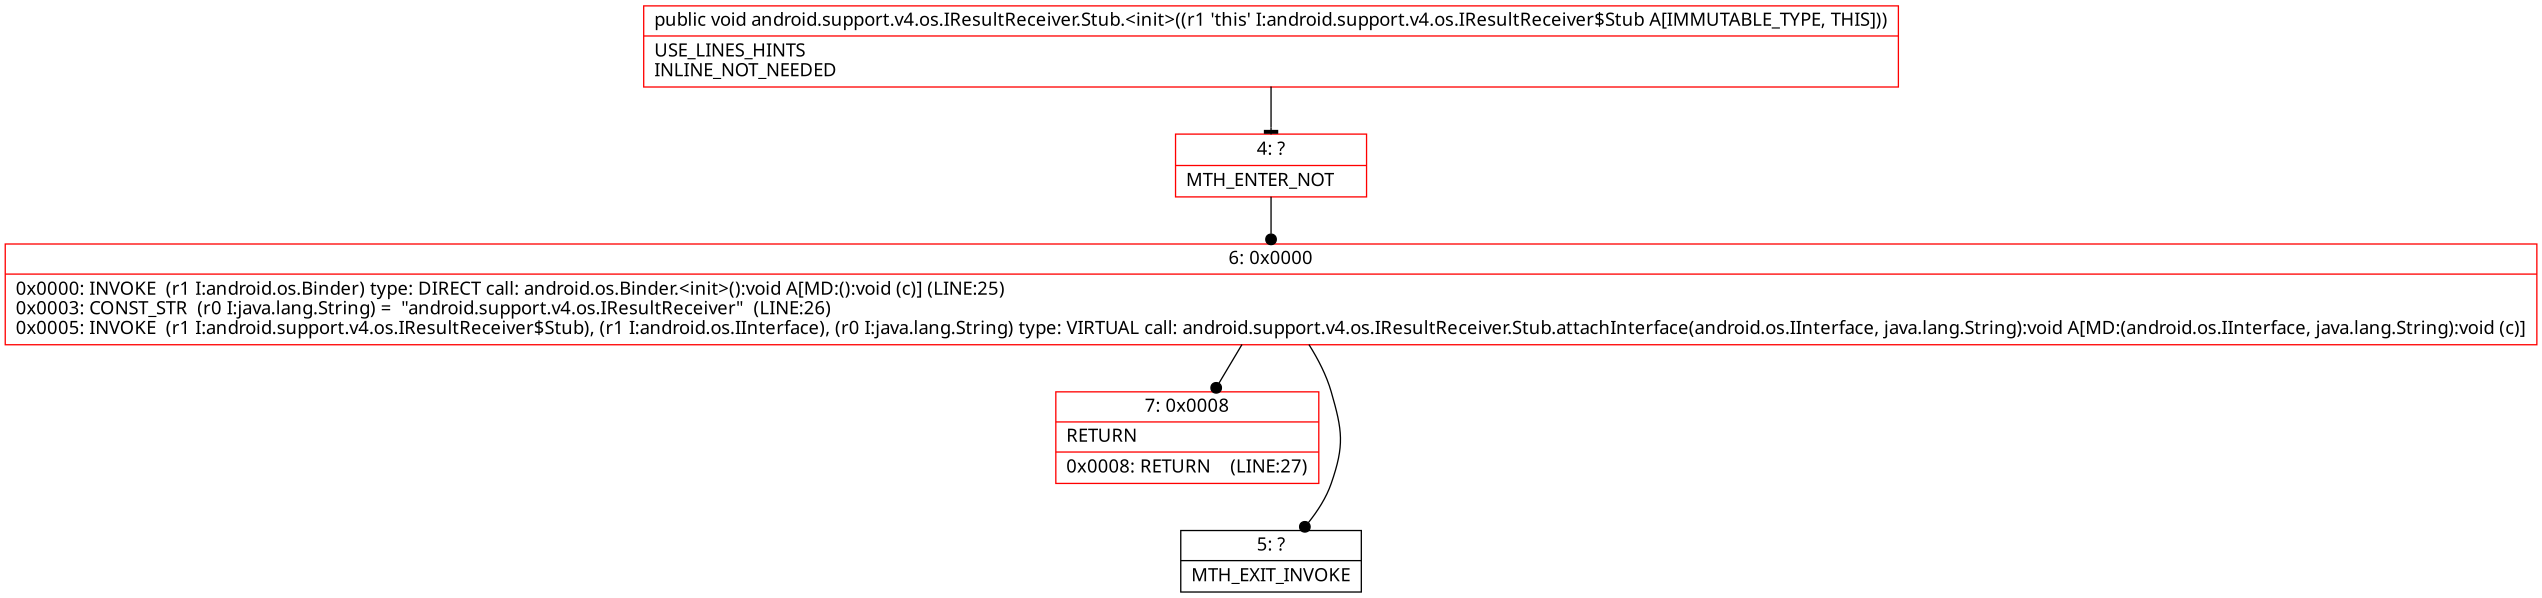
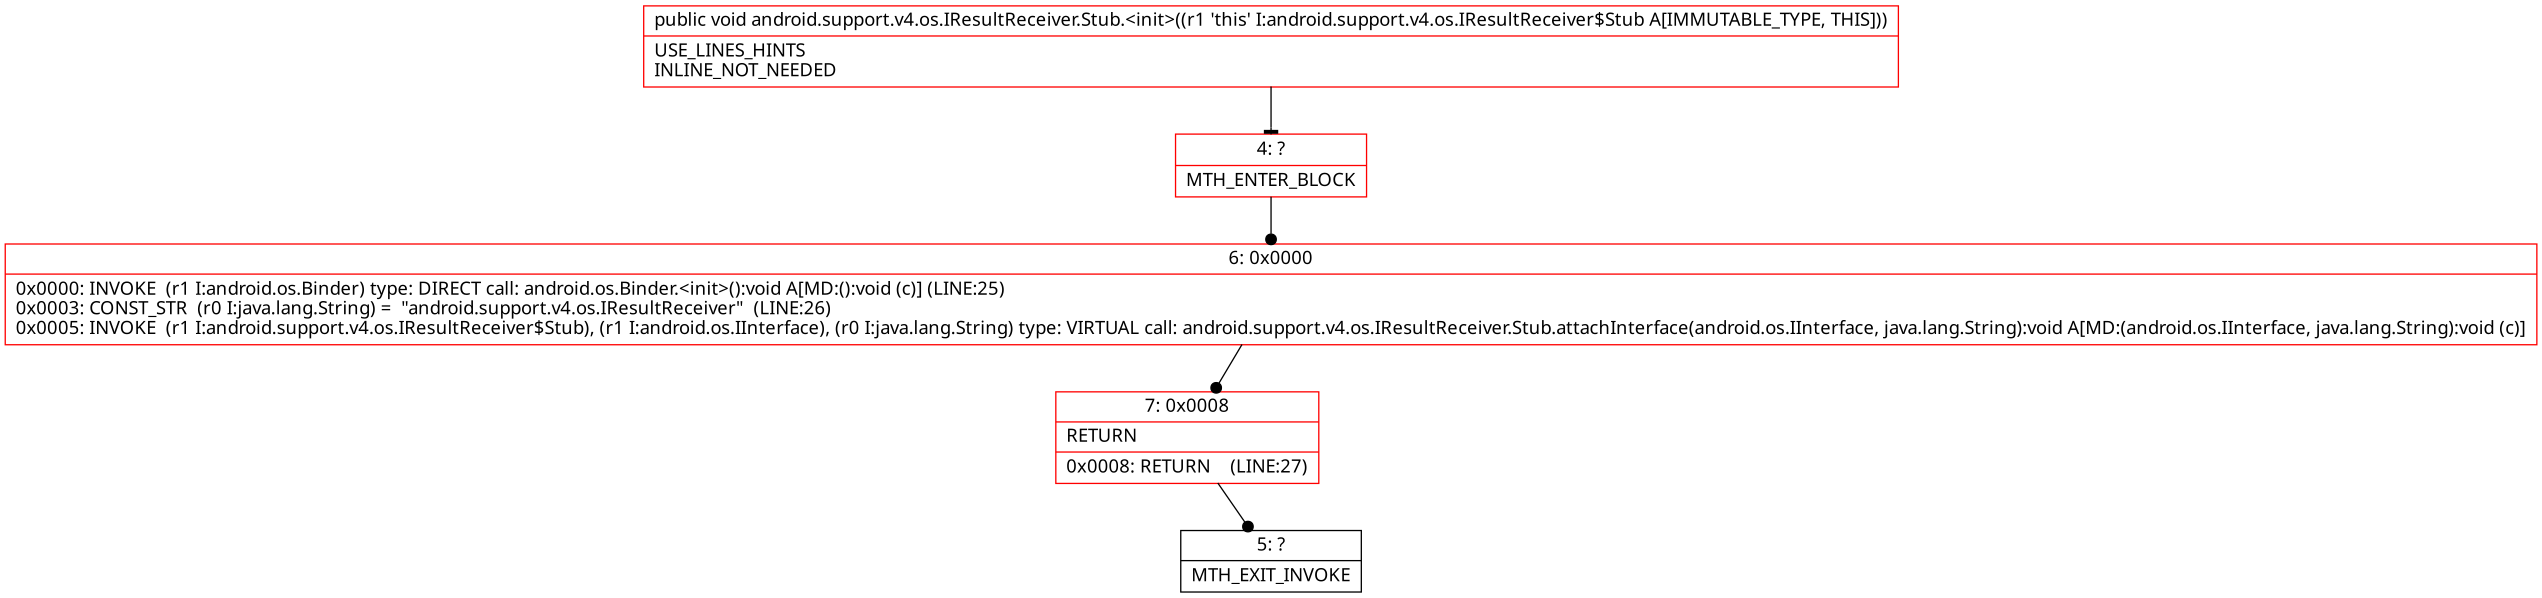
(1261, 181) -> (1271, 181)
(1340, 434) -> (1231, 503)
